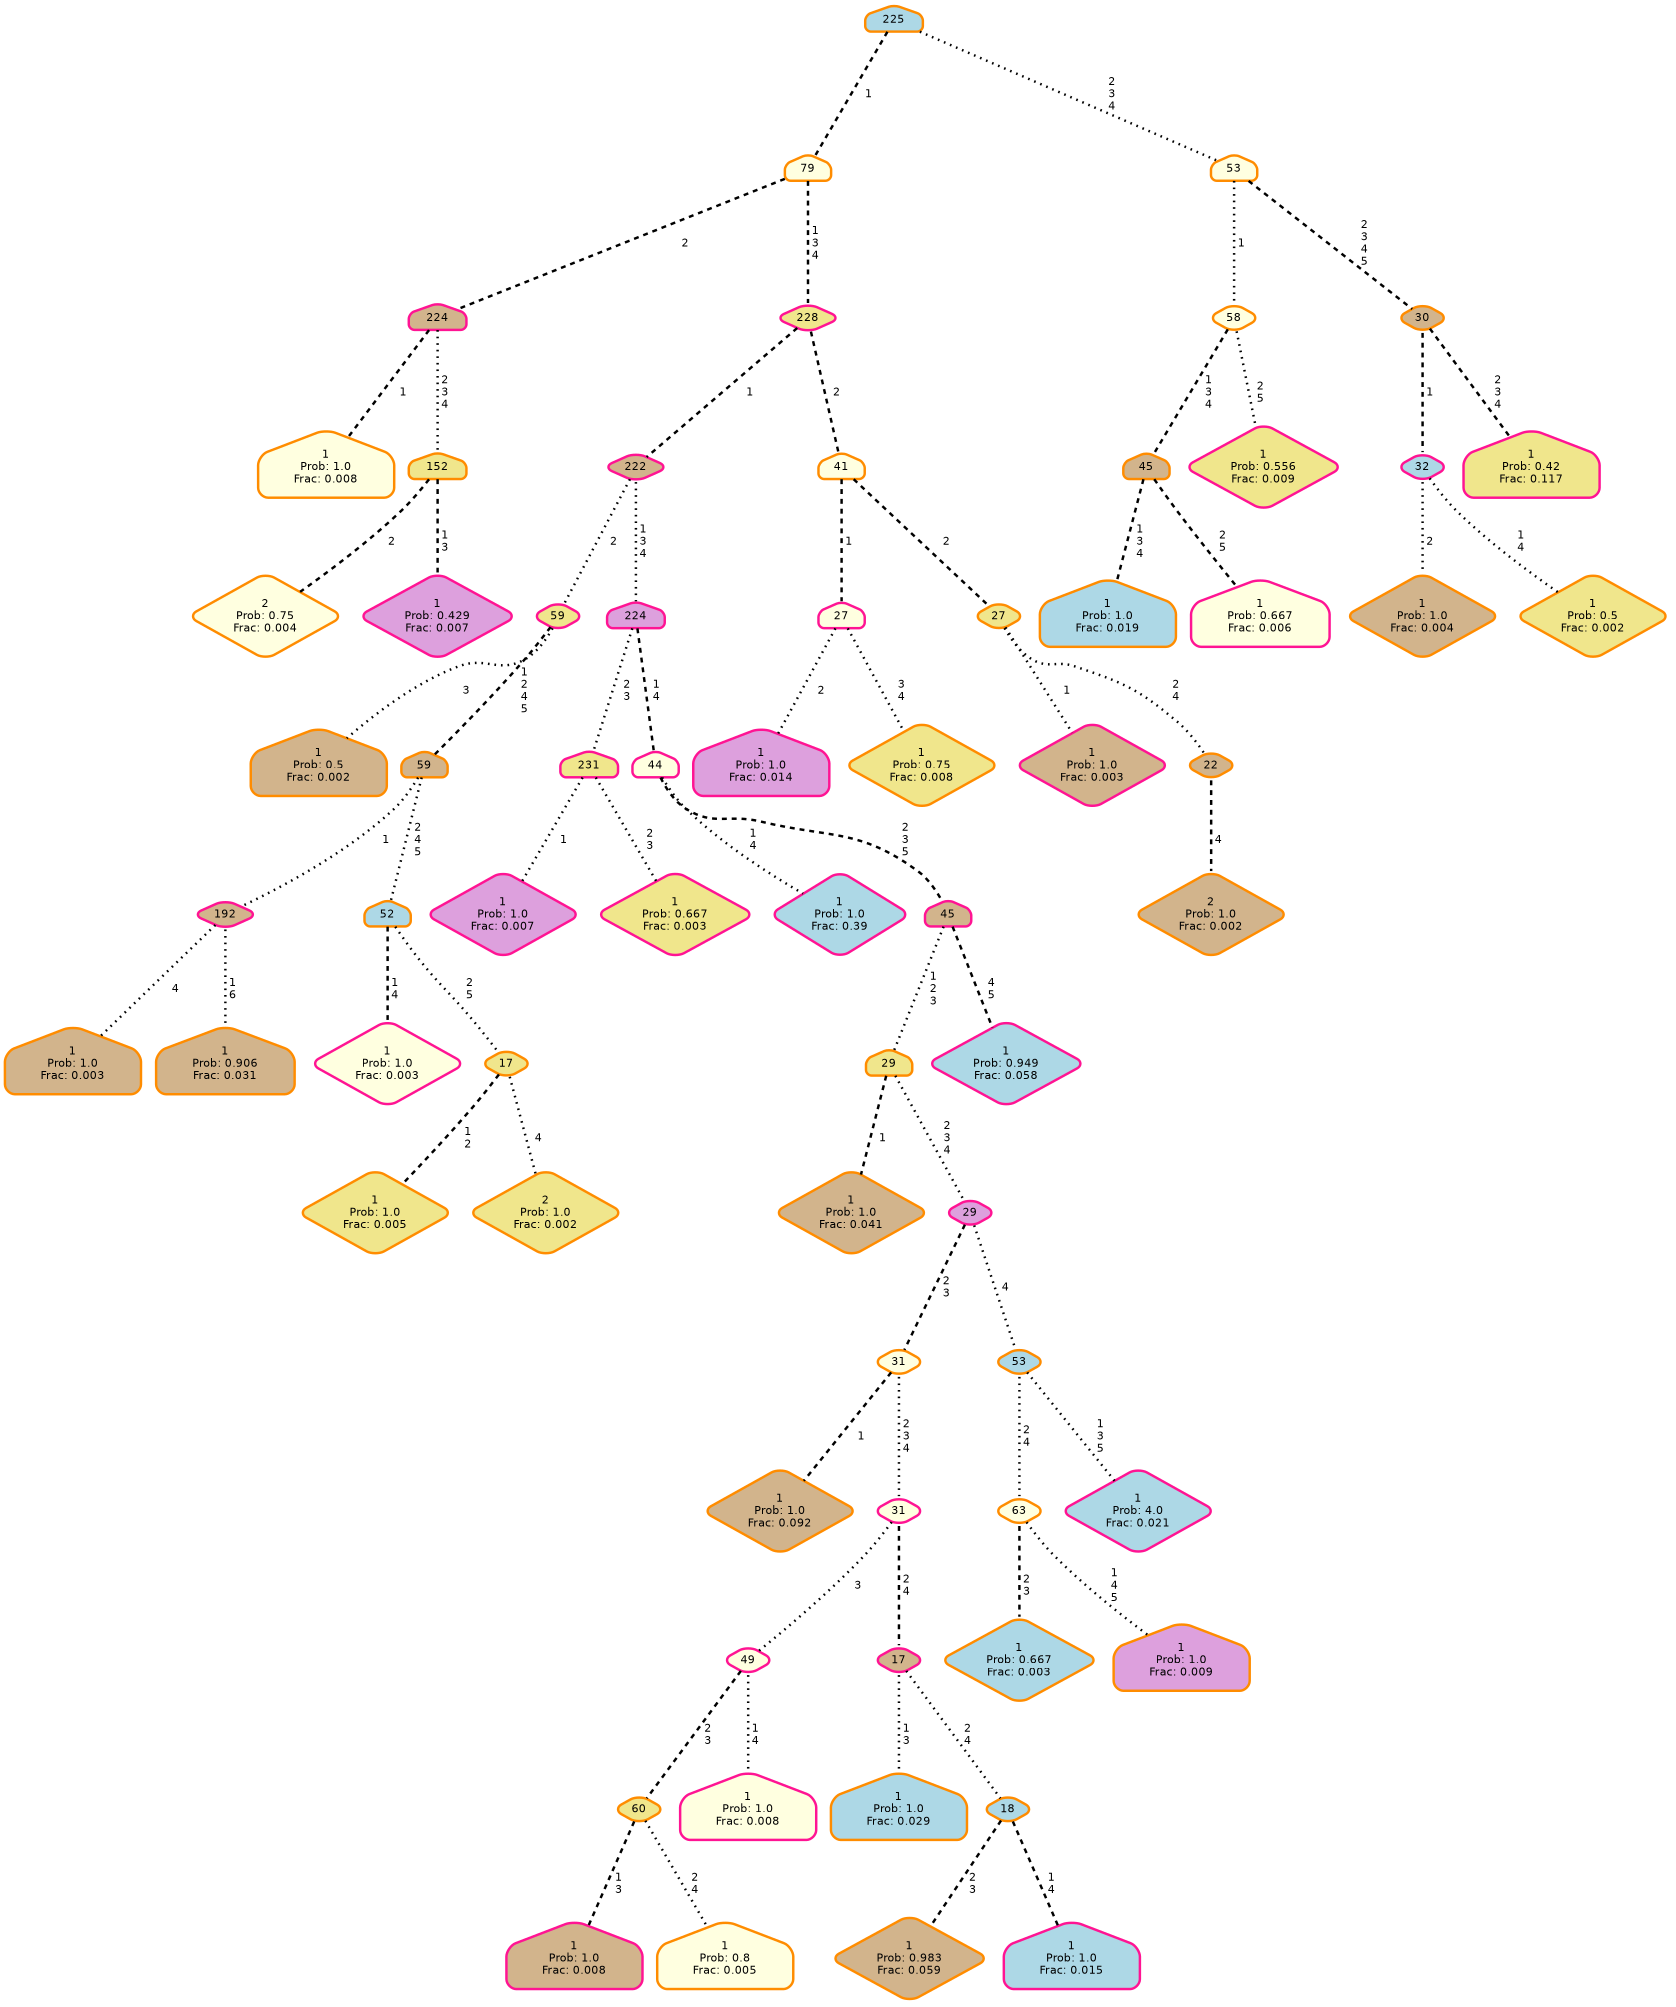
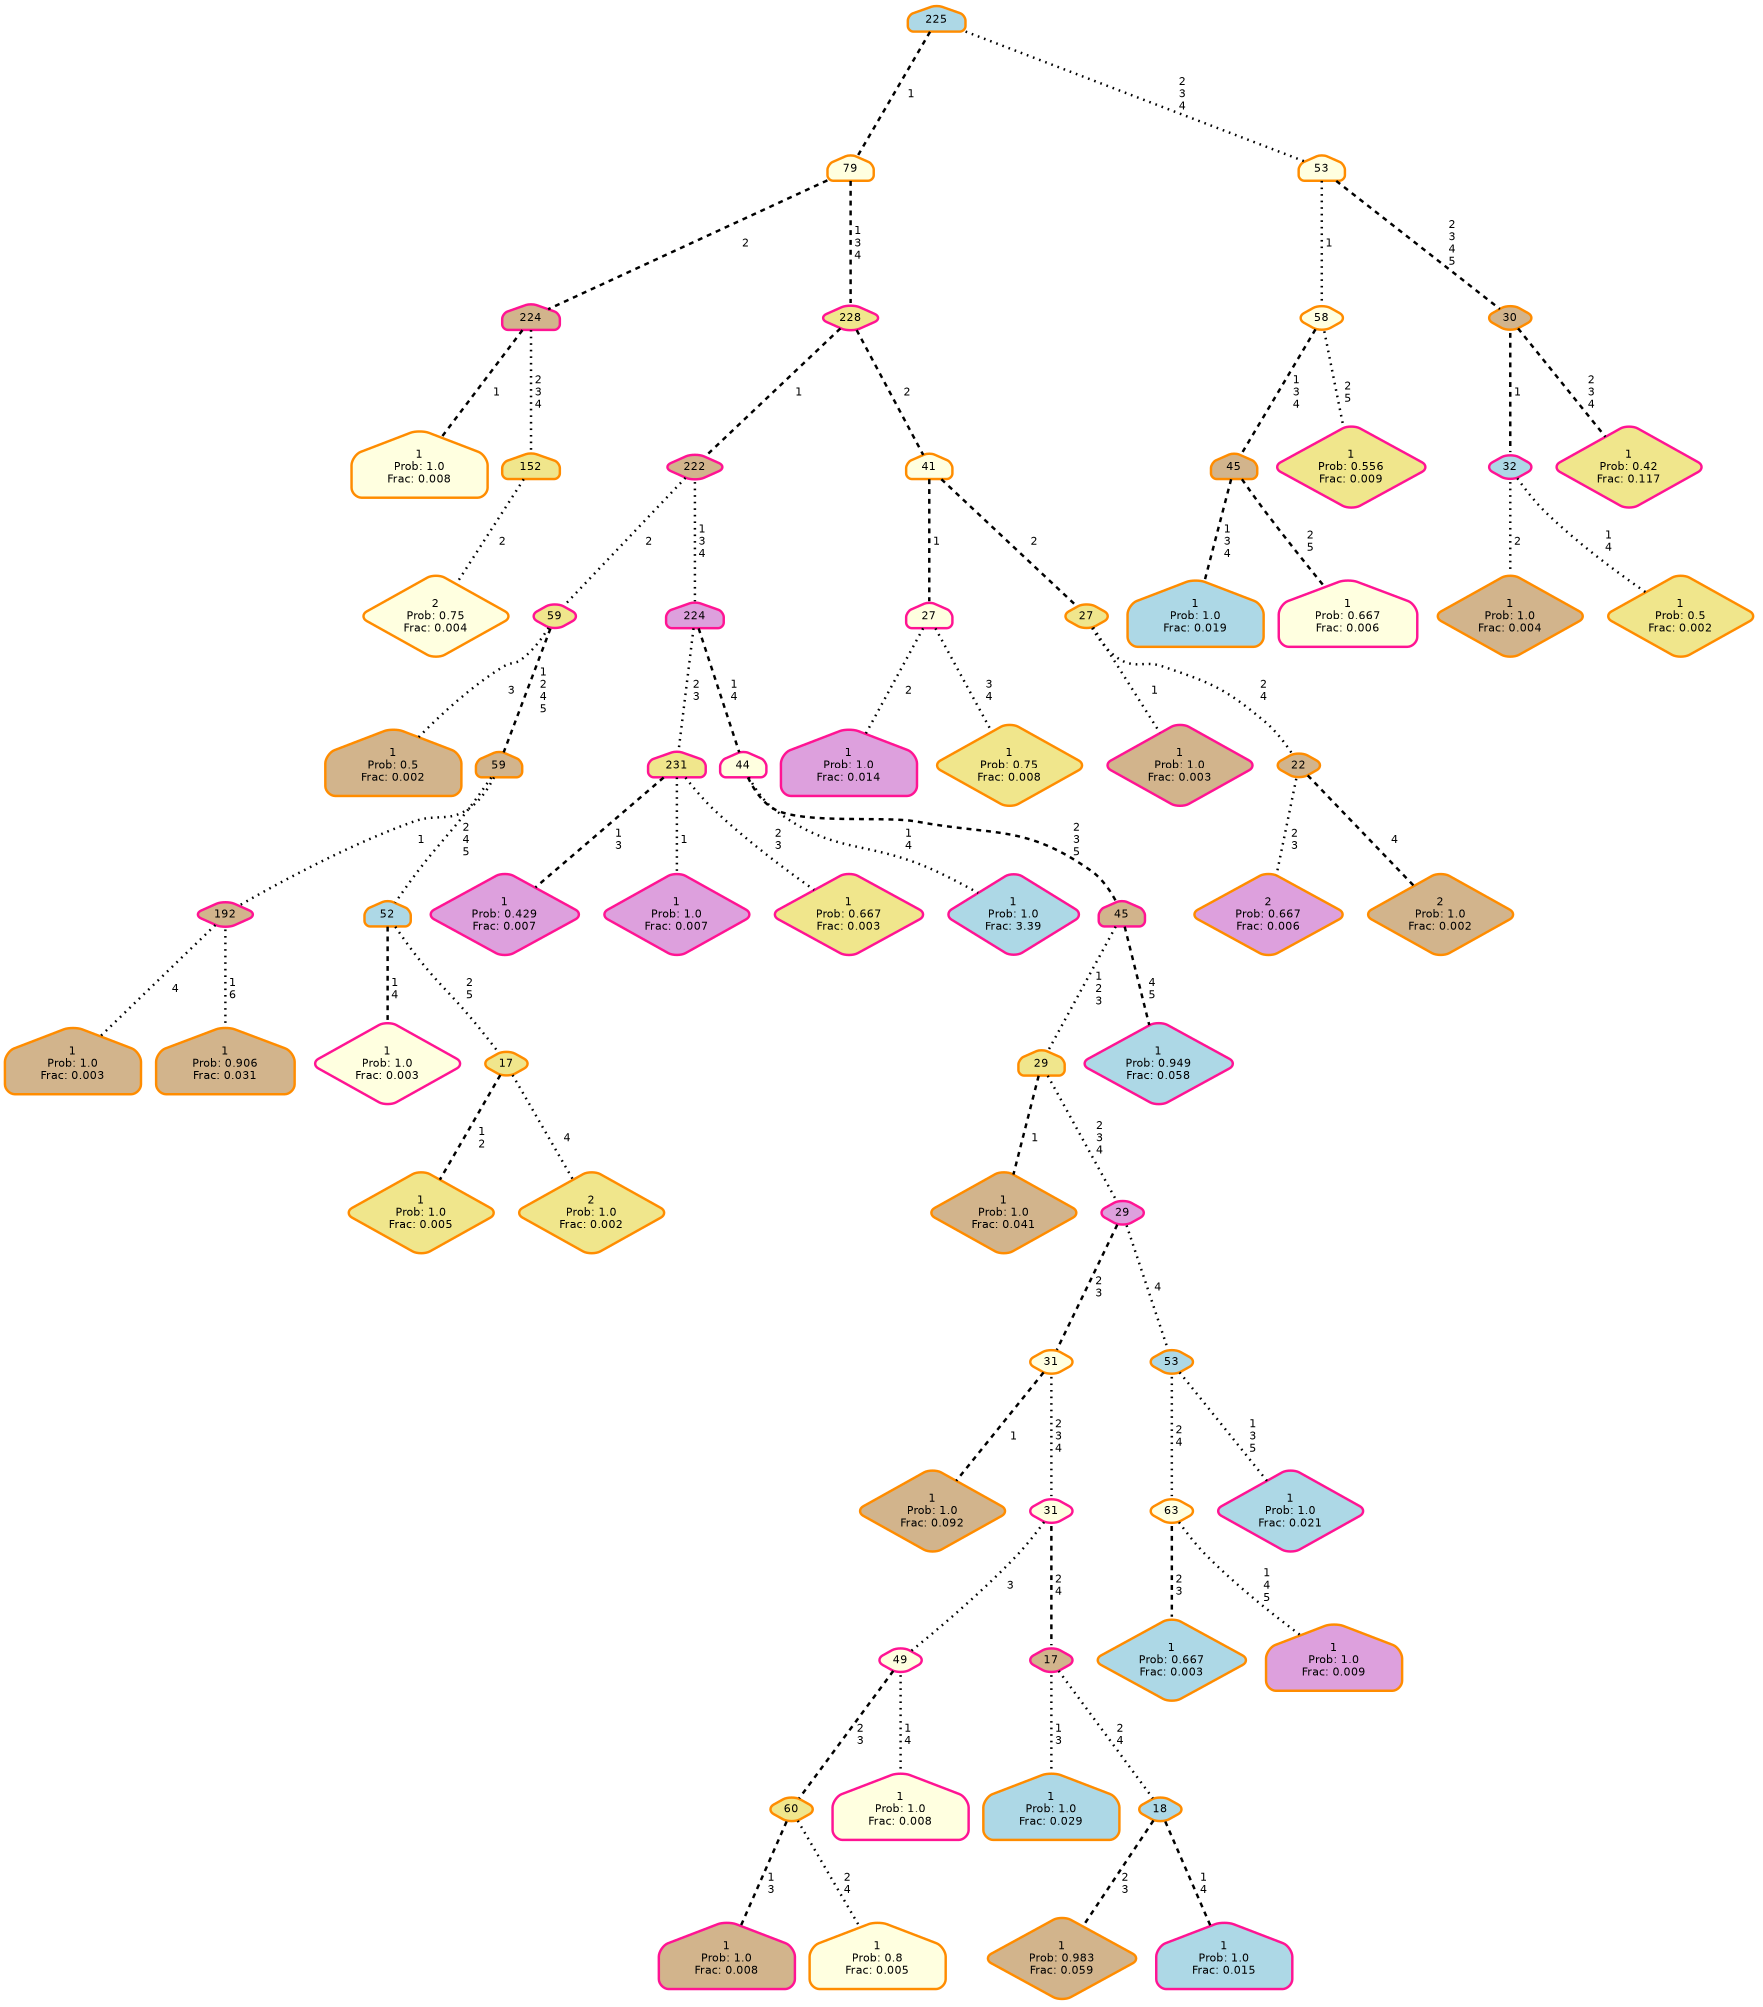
(1532, 467) -> (1629, 467)
(438, 526) -> (600, 832)
(368, 540) -> (490, 532)
(840, 914) -> (1014, 914)
none -> (1268, 914)
(1138, 1511) -> (1291, 1511)
